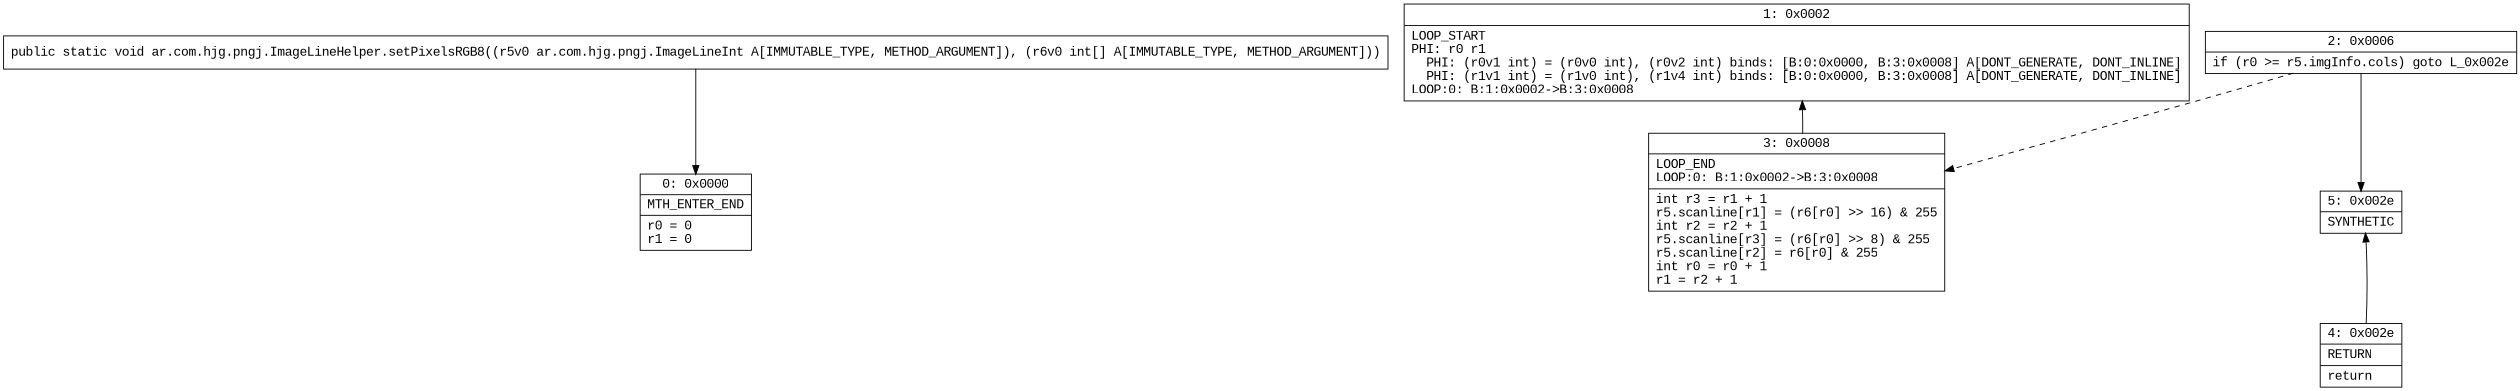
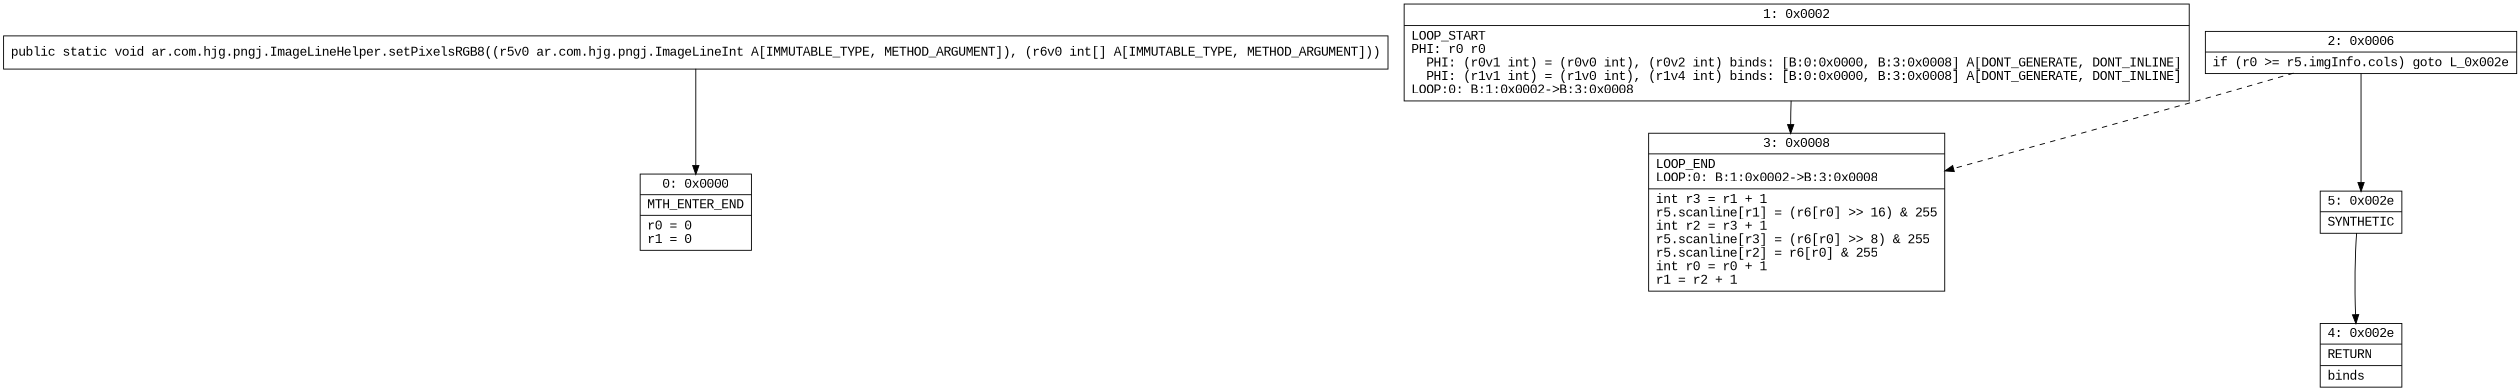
(1452, 49) -> (1452, 49)
(1803, 122) -> (1791, 113)
(1711, 226) -> (1711, 226)
(2367, 283) -> (2355, 274)
(2350, 376) -> (2346, 376)
